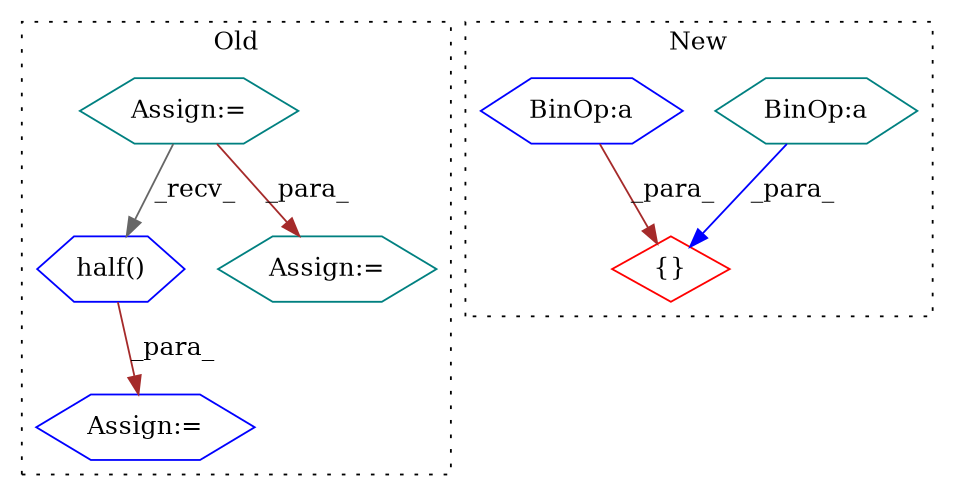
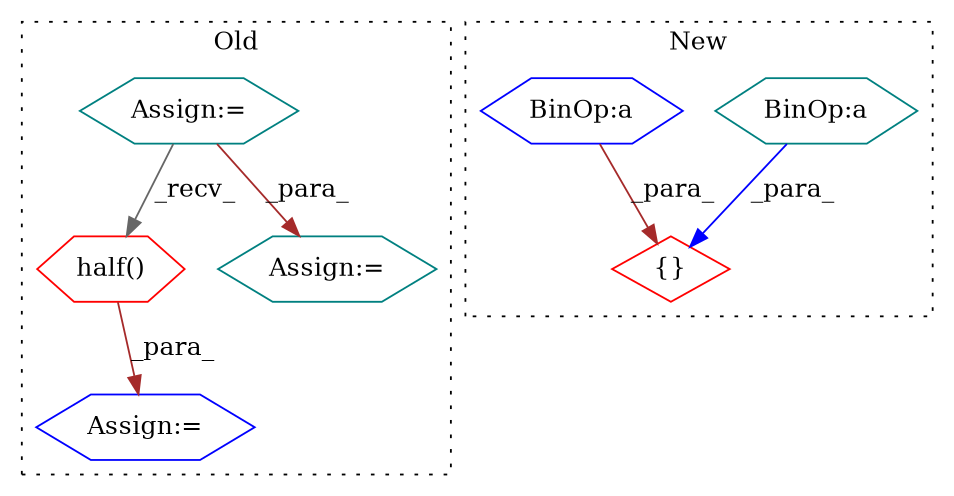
(111, 269) -> (111, 269)
